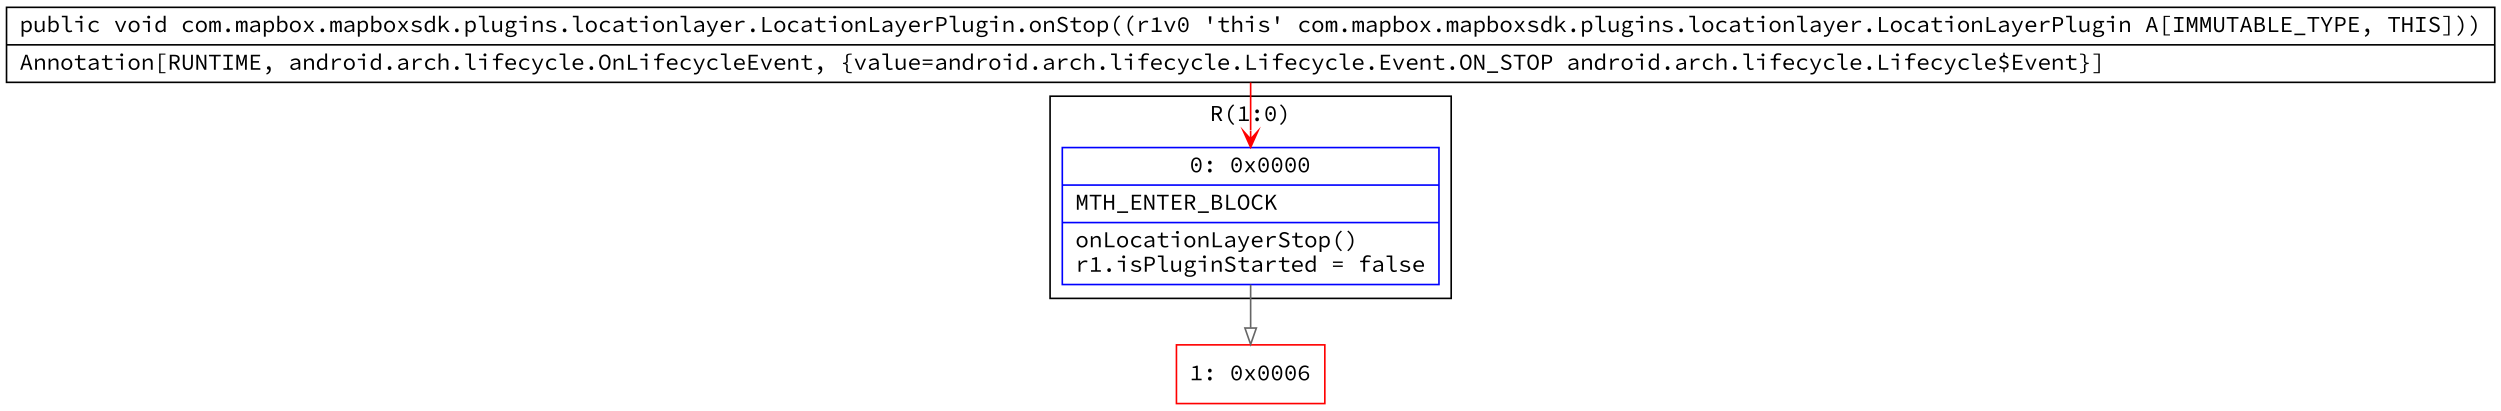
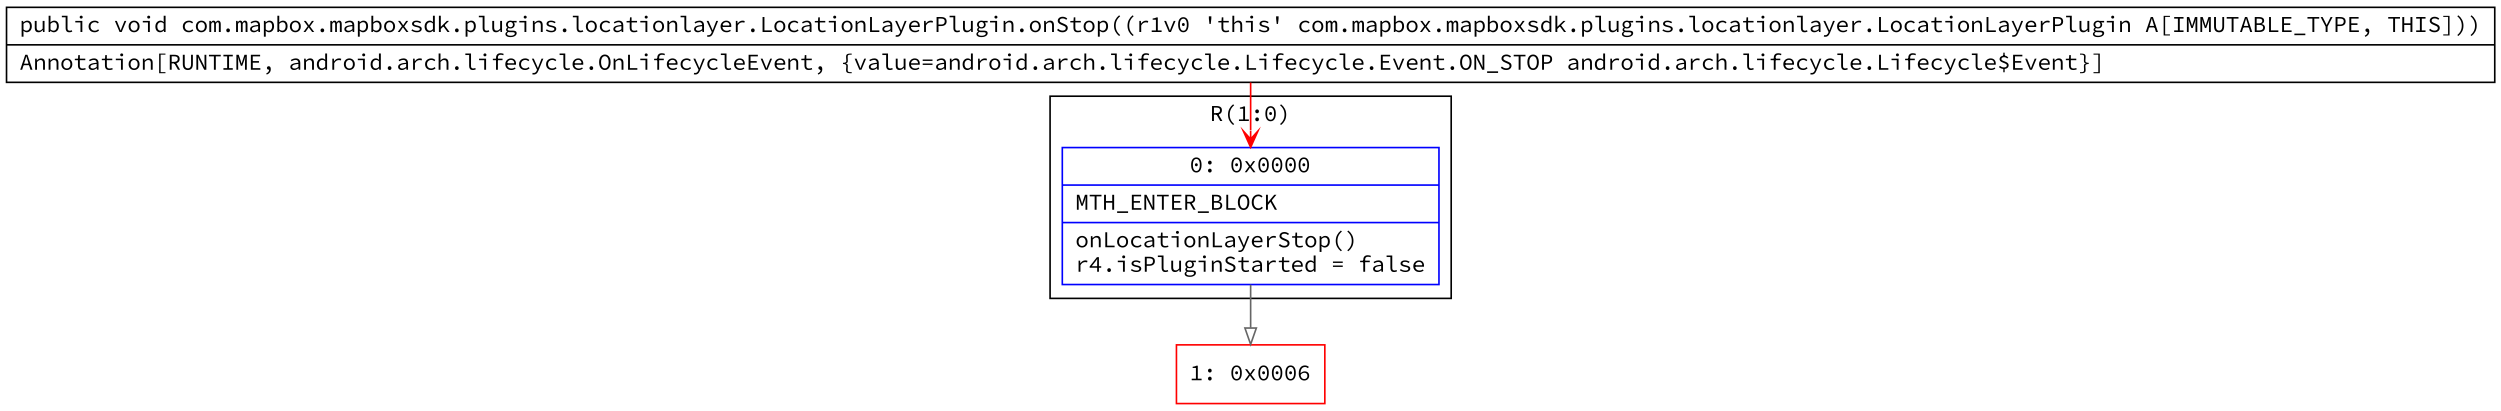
(1251, 265) -> (1251, 265)
